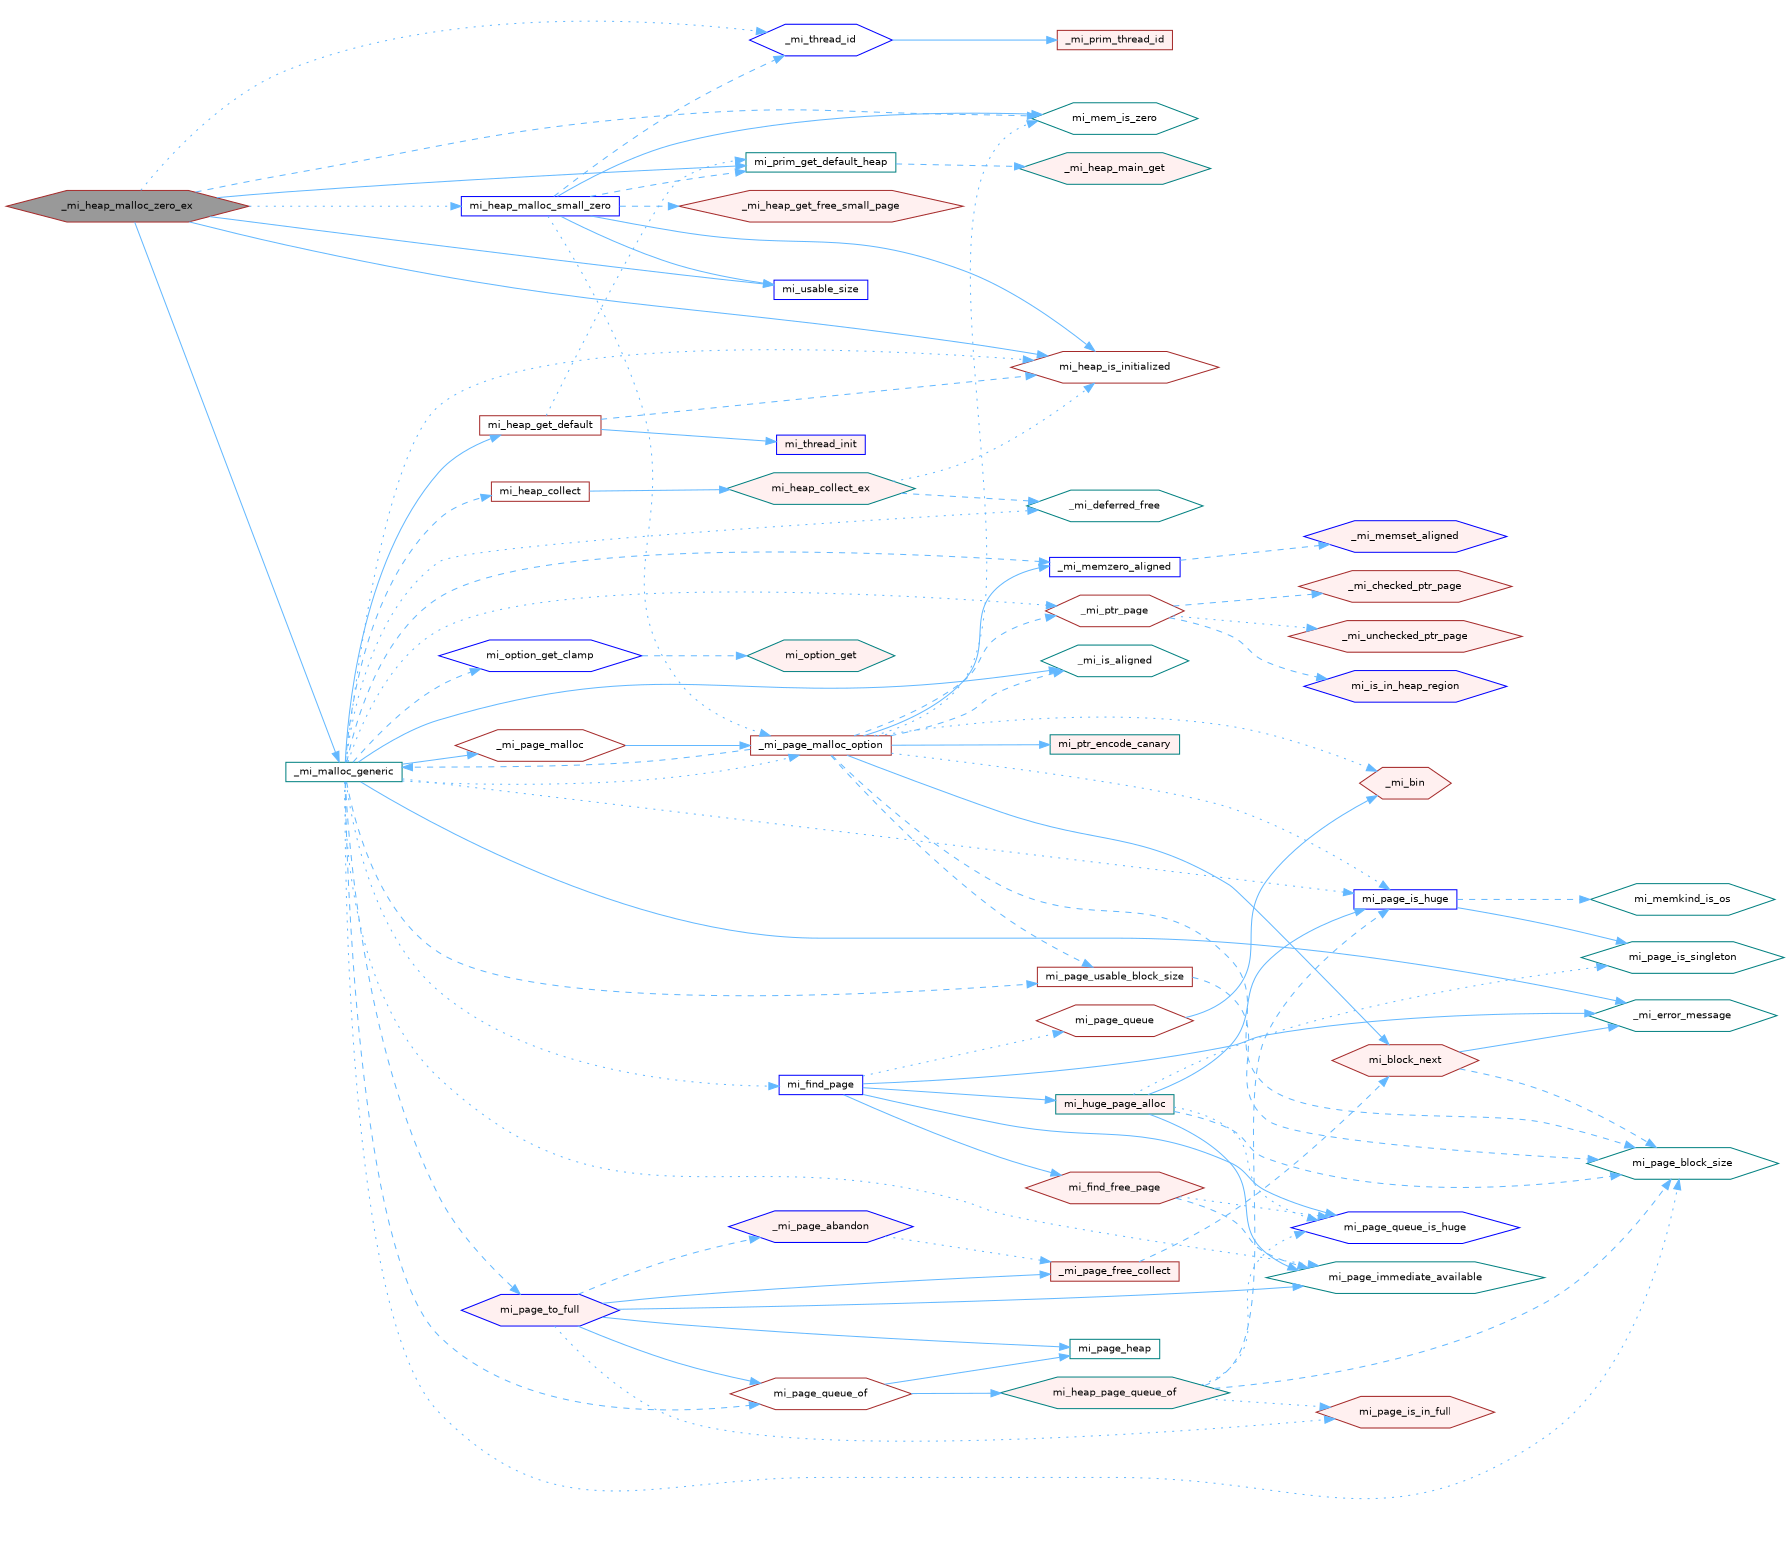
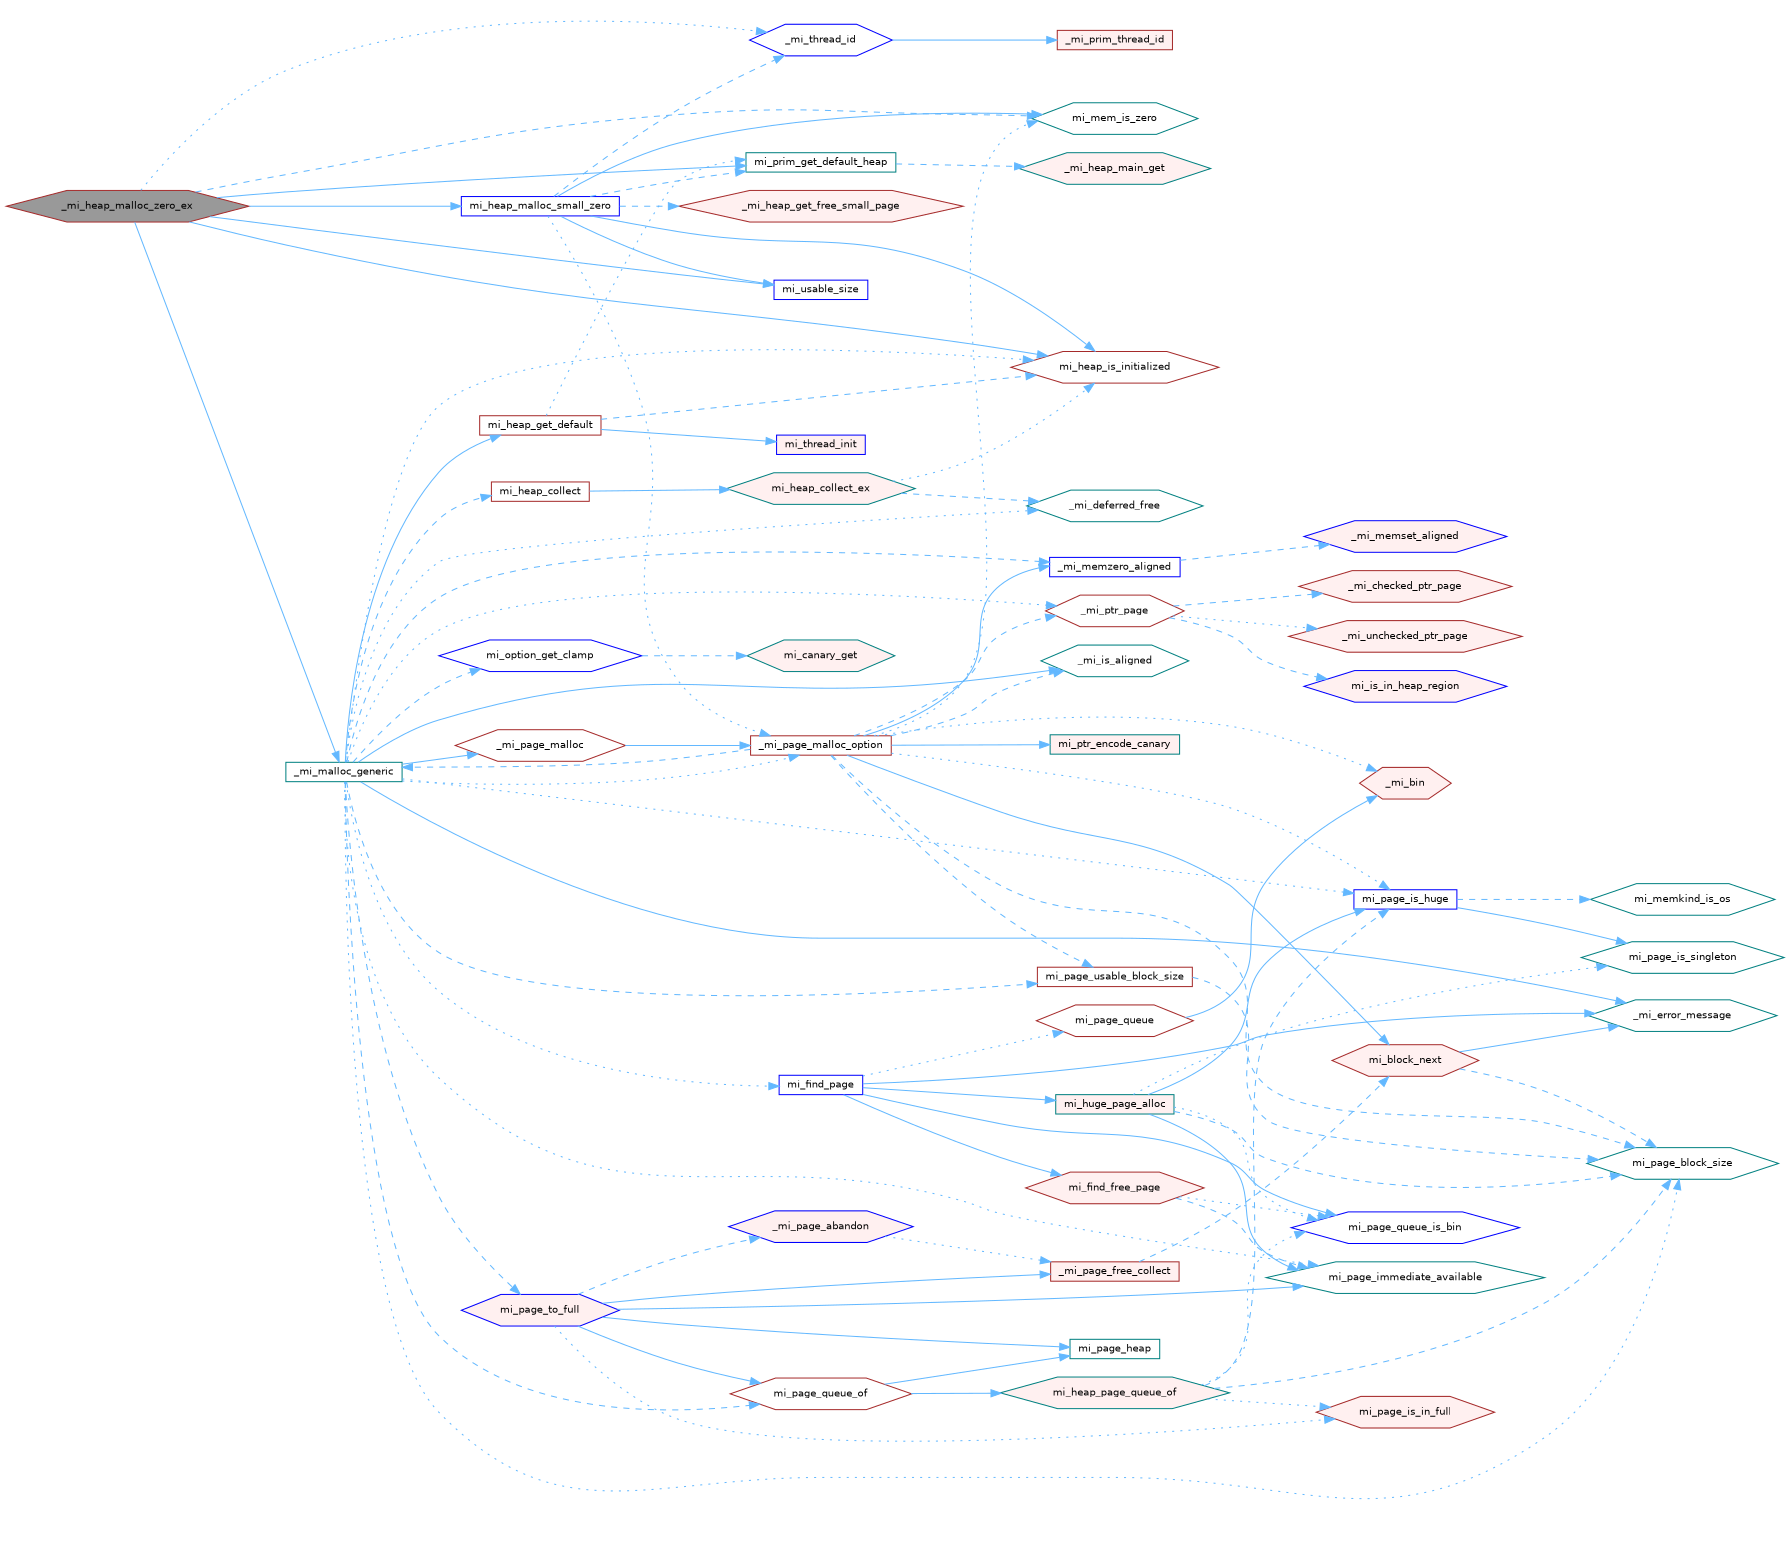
(350, 206) -> (350, 206)
(821, 656) -> (821, 656)
(1405, 1228) -> (1405, 1228)
